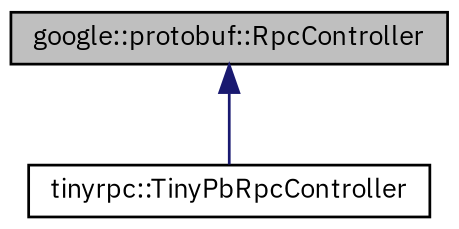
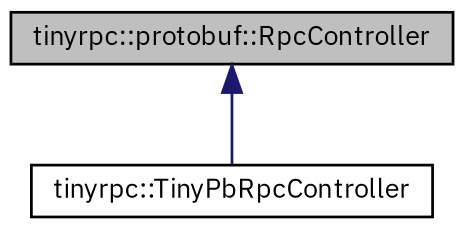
(229, 38) -> (232, 38)
